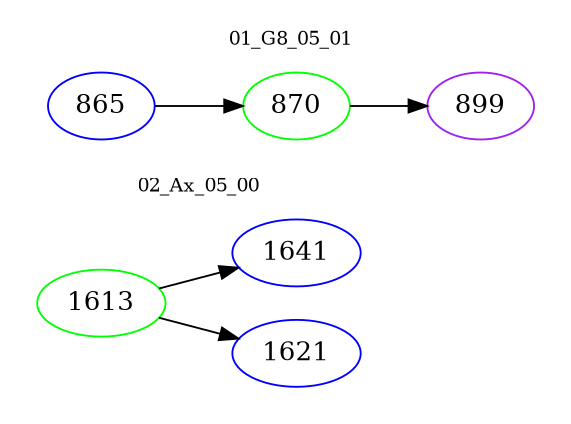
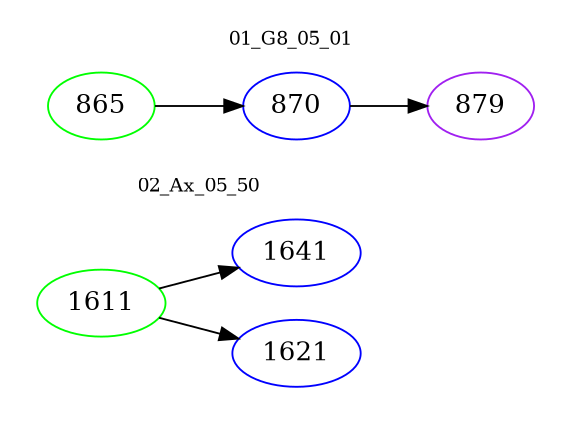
(101, 106) -> (101, 106)
(297, 106) -> (297, 106)
(481, 106) -> (481, 106)
(199, 187) -> (199, 187)
(101, 303) -> (101, 303)
